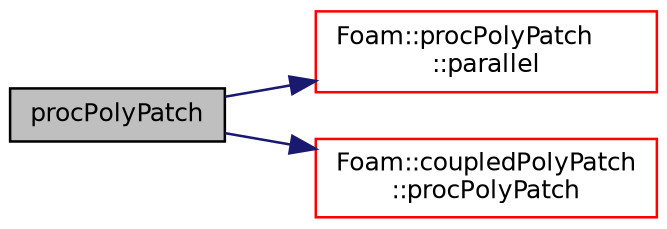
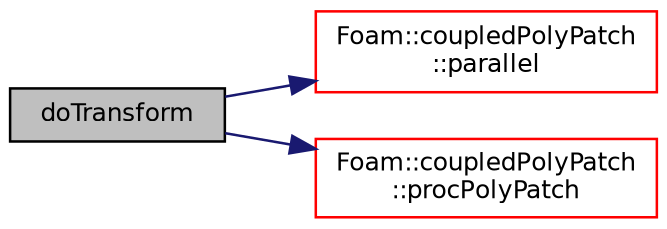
(486, 52) -> (486, 52)
(117, 115) -> (117, 115)
